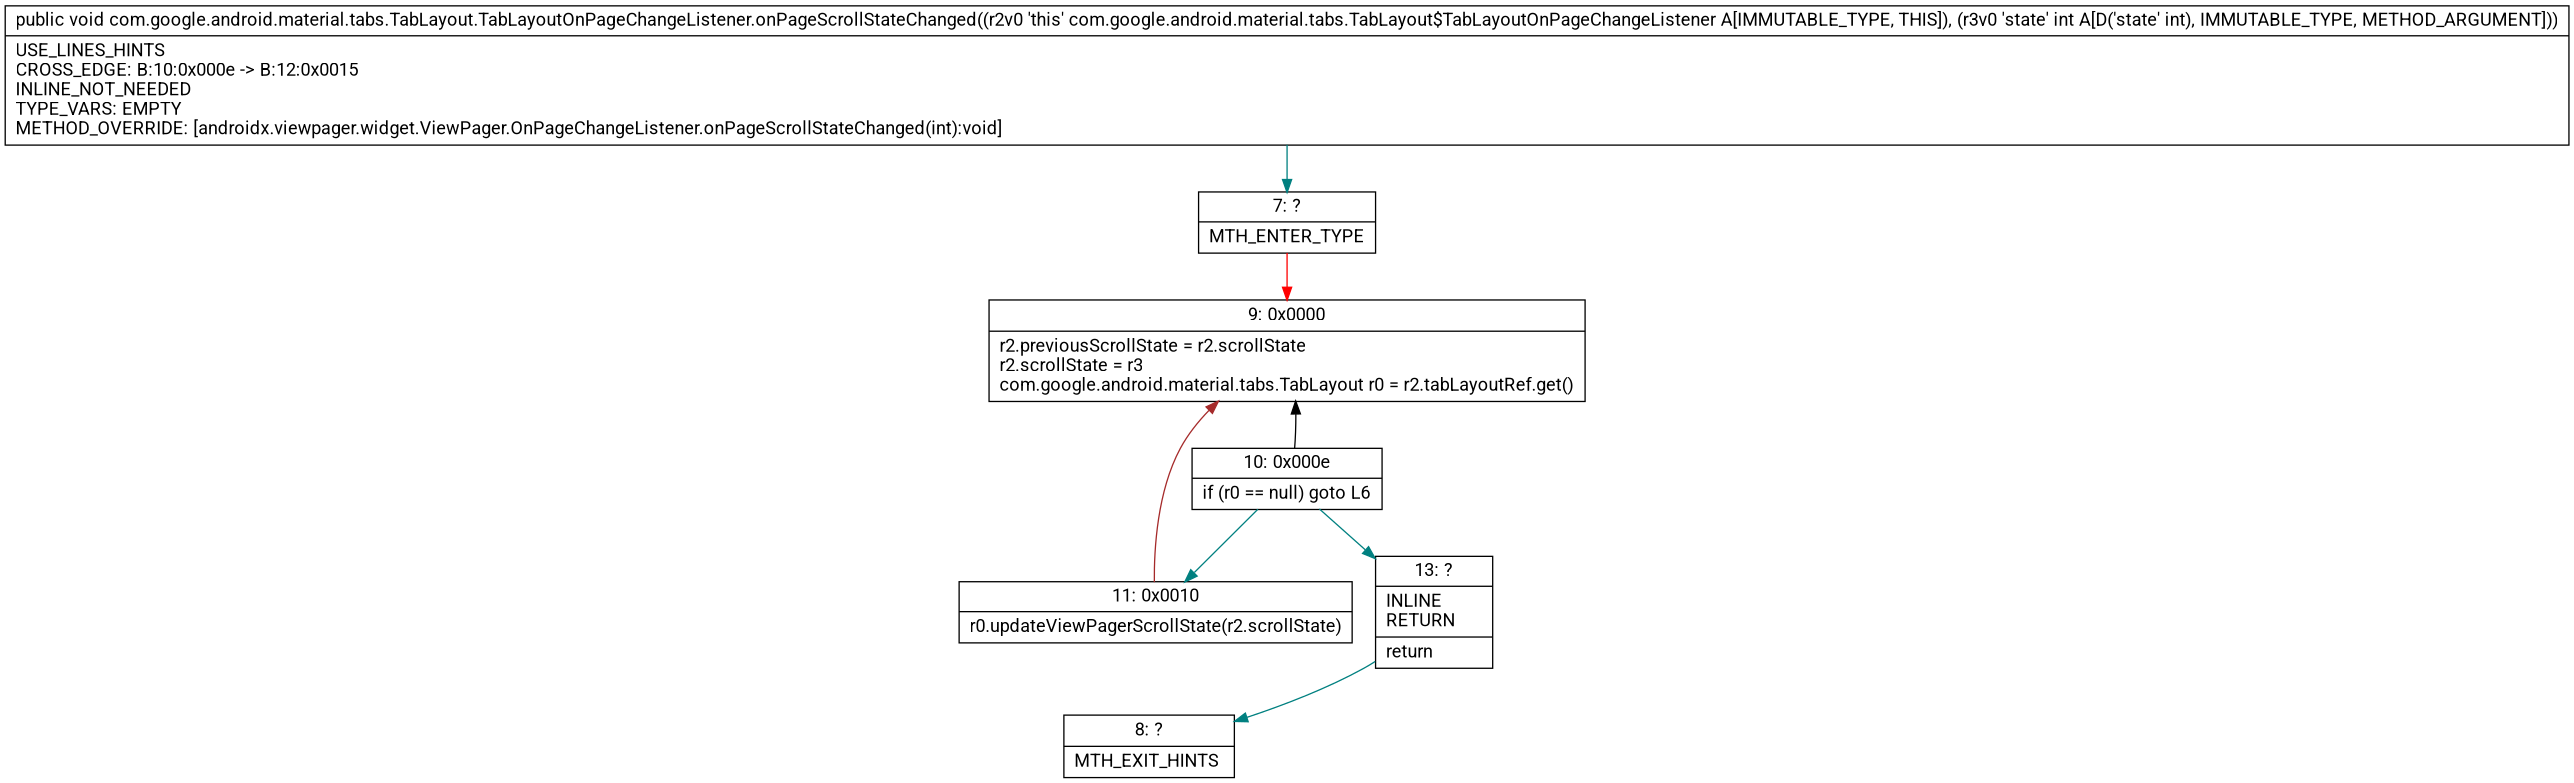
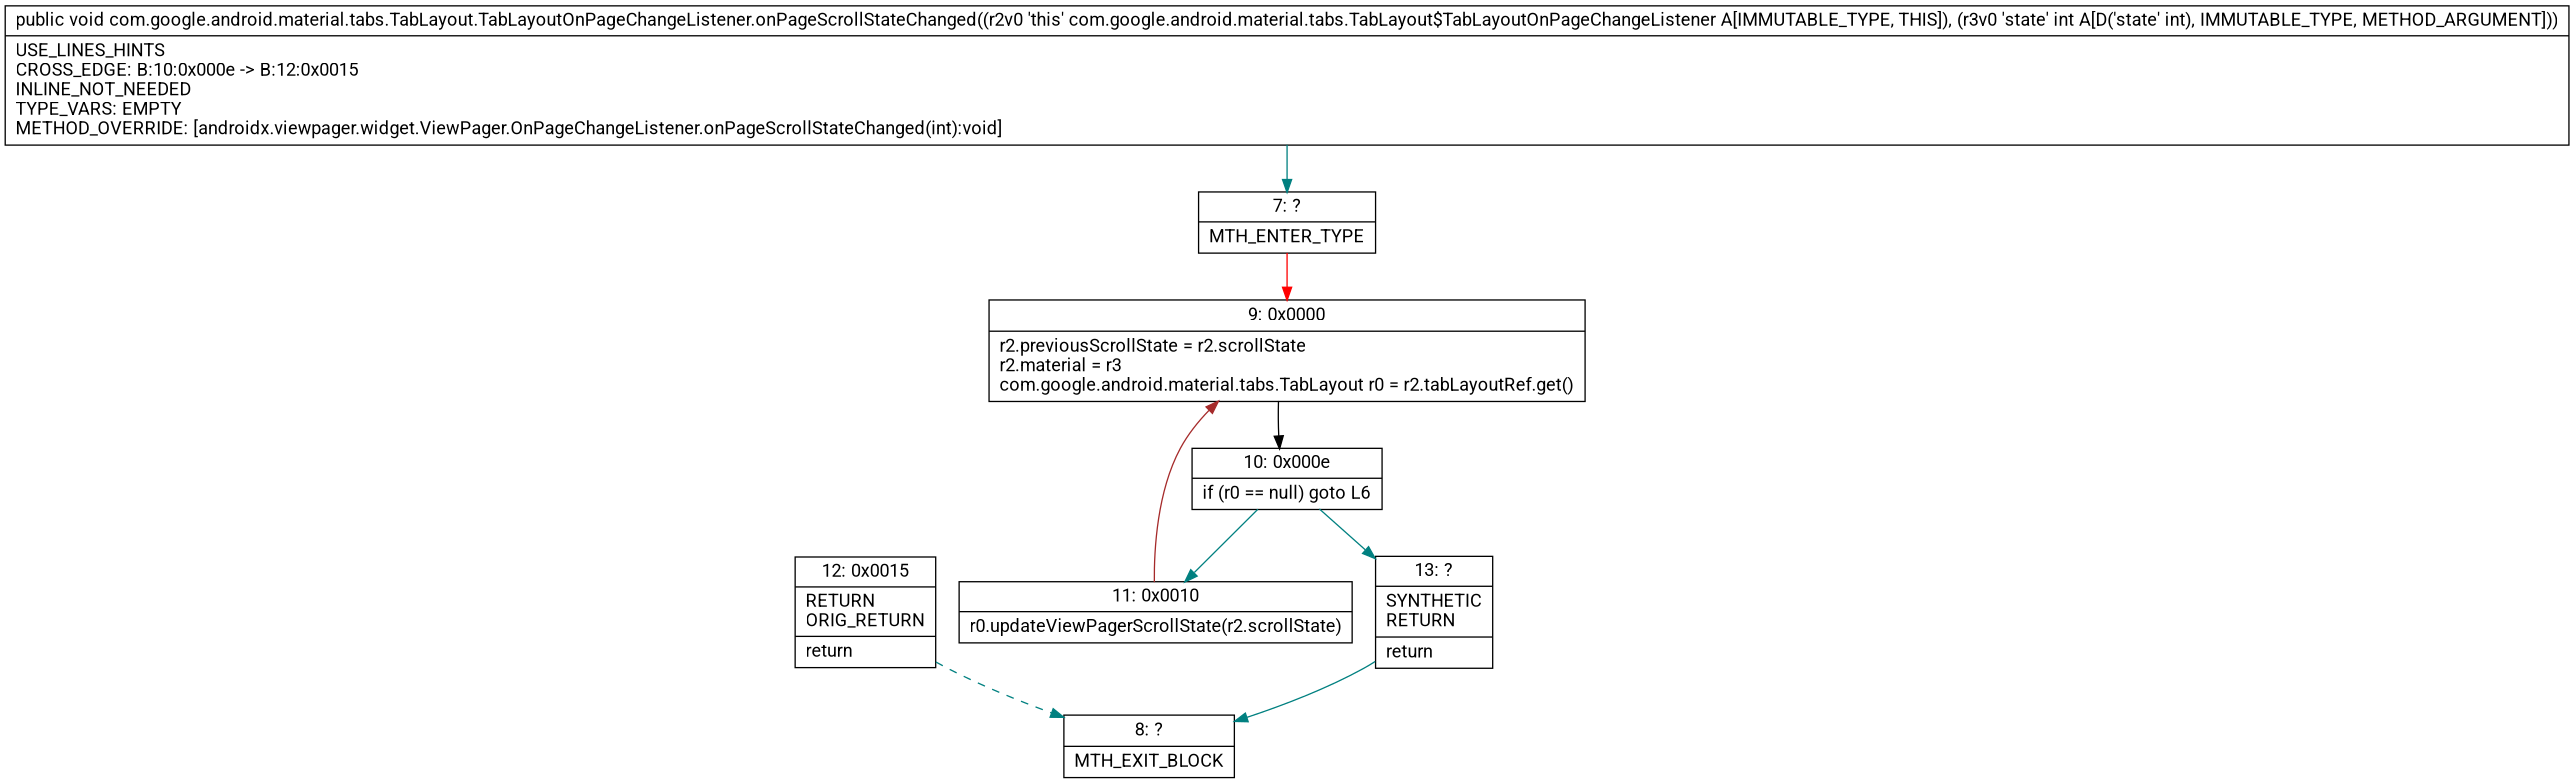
(1072, 366) -> (1061, 366)
(1296, 432) -> (1278, 418)
(1414, 601) -> (1434, 601)
none -> (865, 612)
(1147, 761) -> (1149, 761)
